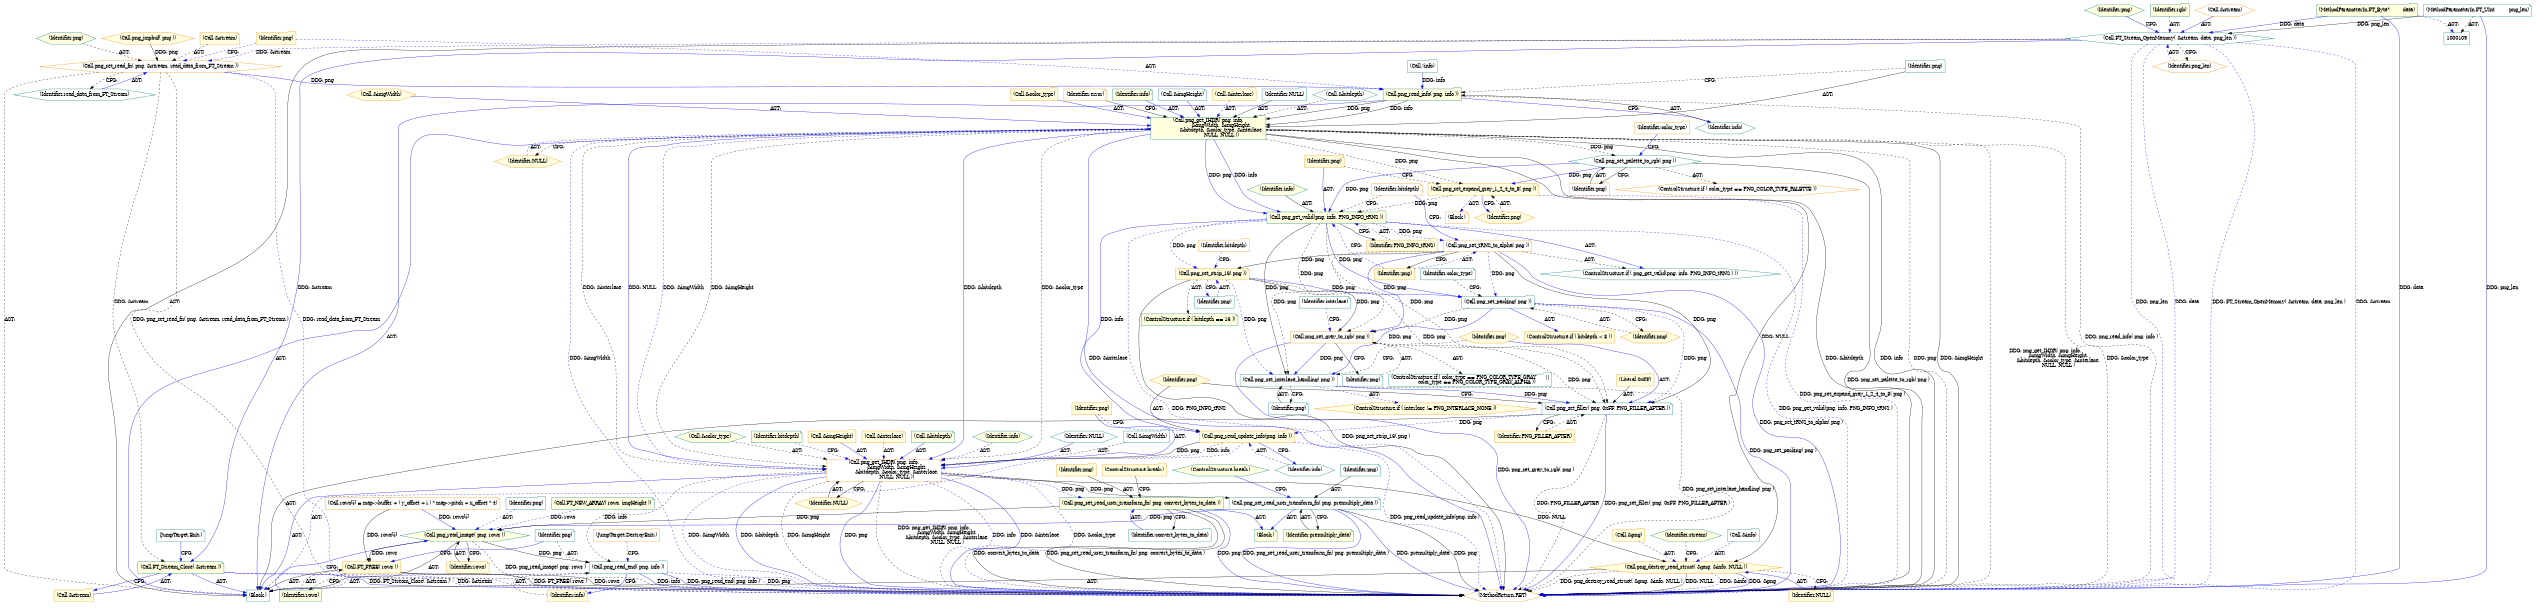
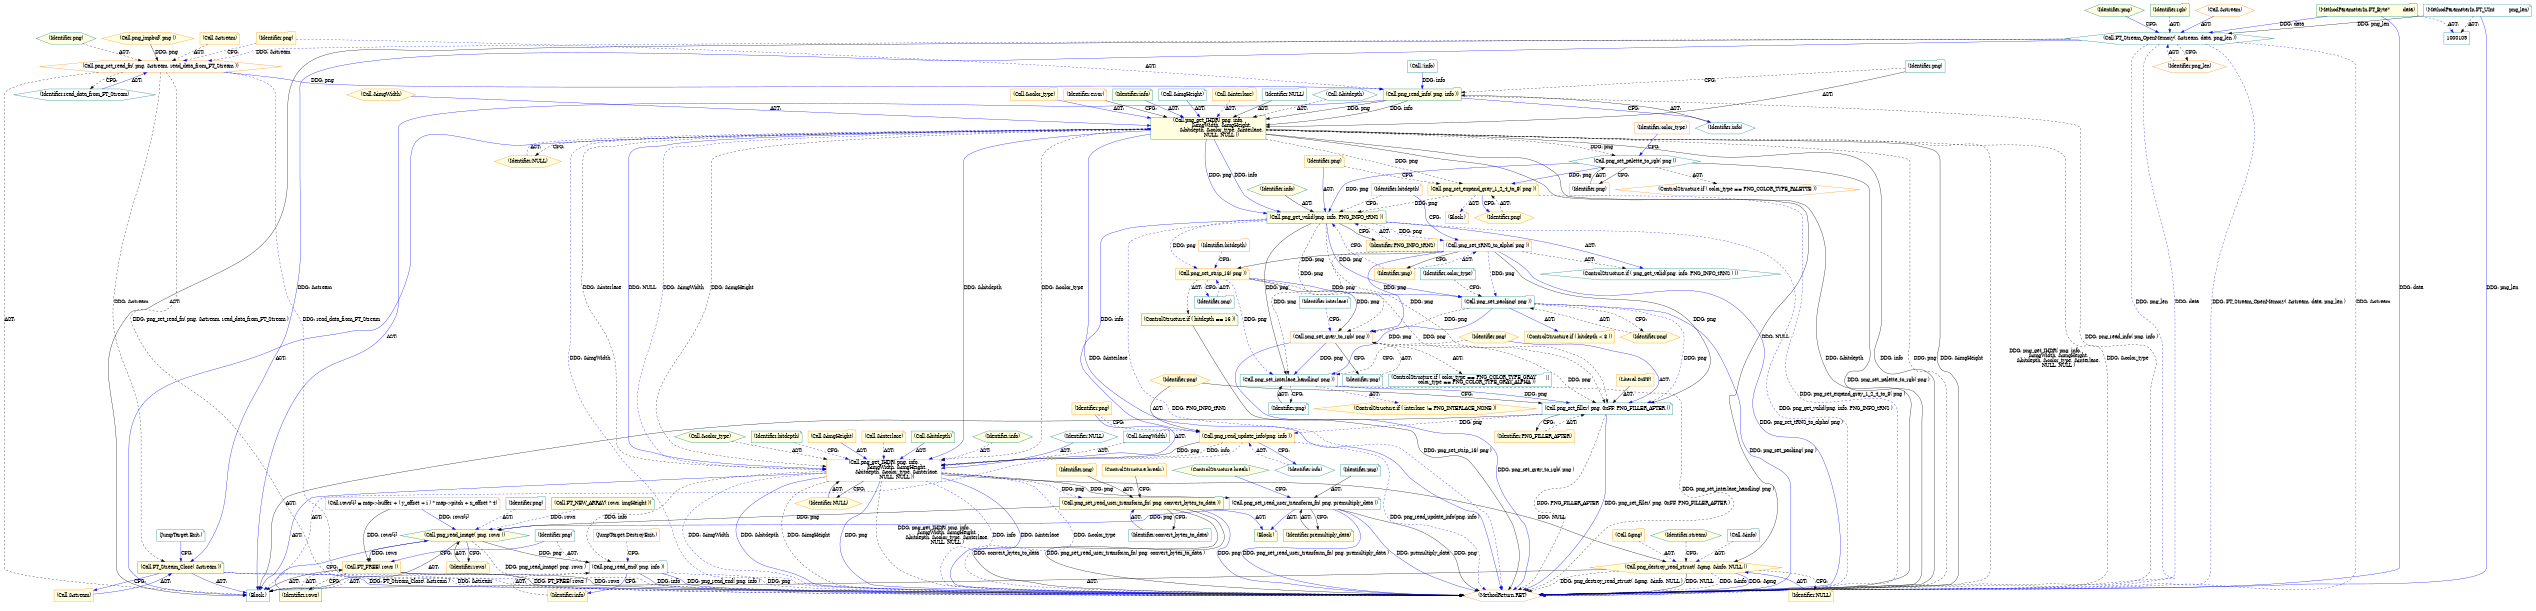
(1305, 416) -> (1398, 428)
